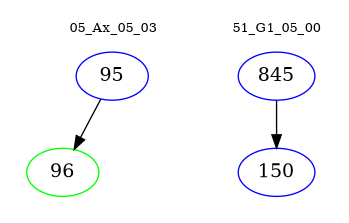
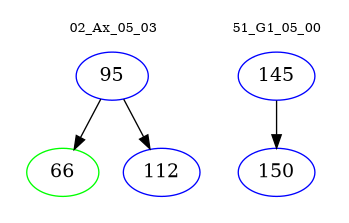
(114, 29) -> (114, 29)
(277, 76) -> (277, 76)
(63, 172) -> (63, 172)
none -> (162, 172)
